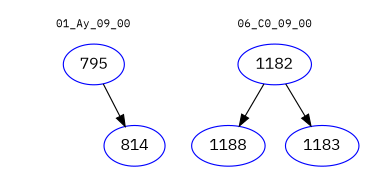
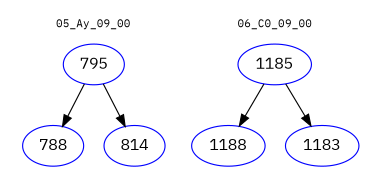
(94, 24) -> (94, 24)
(275, 64) -> (275, 64)
none -> (53, 146)
